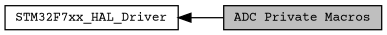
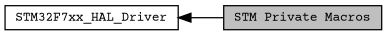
(303, 18) -> (303, 18)
